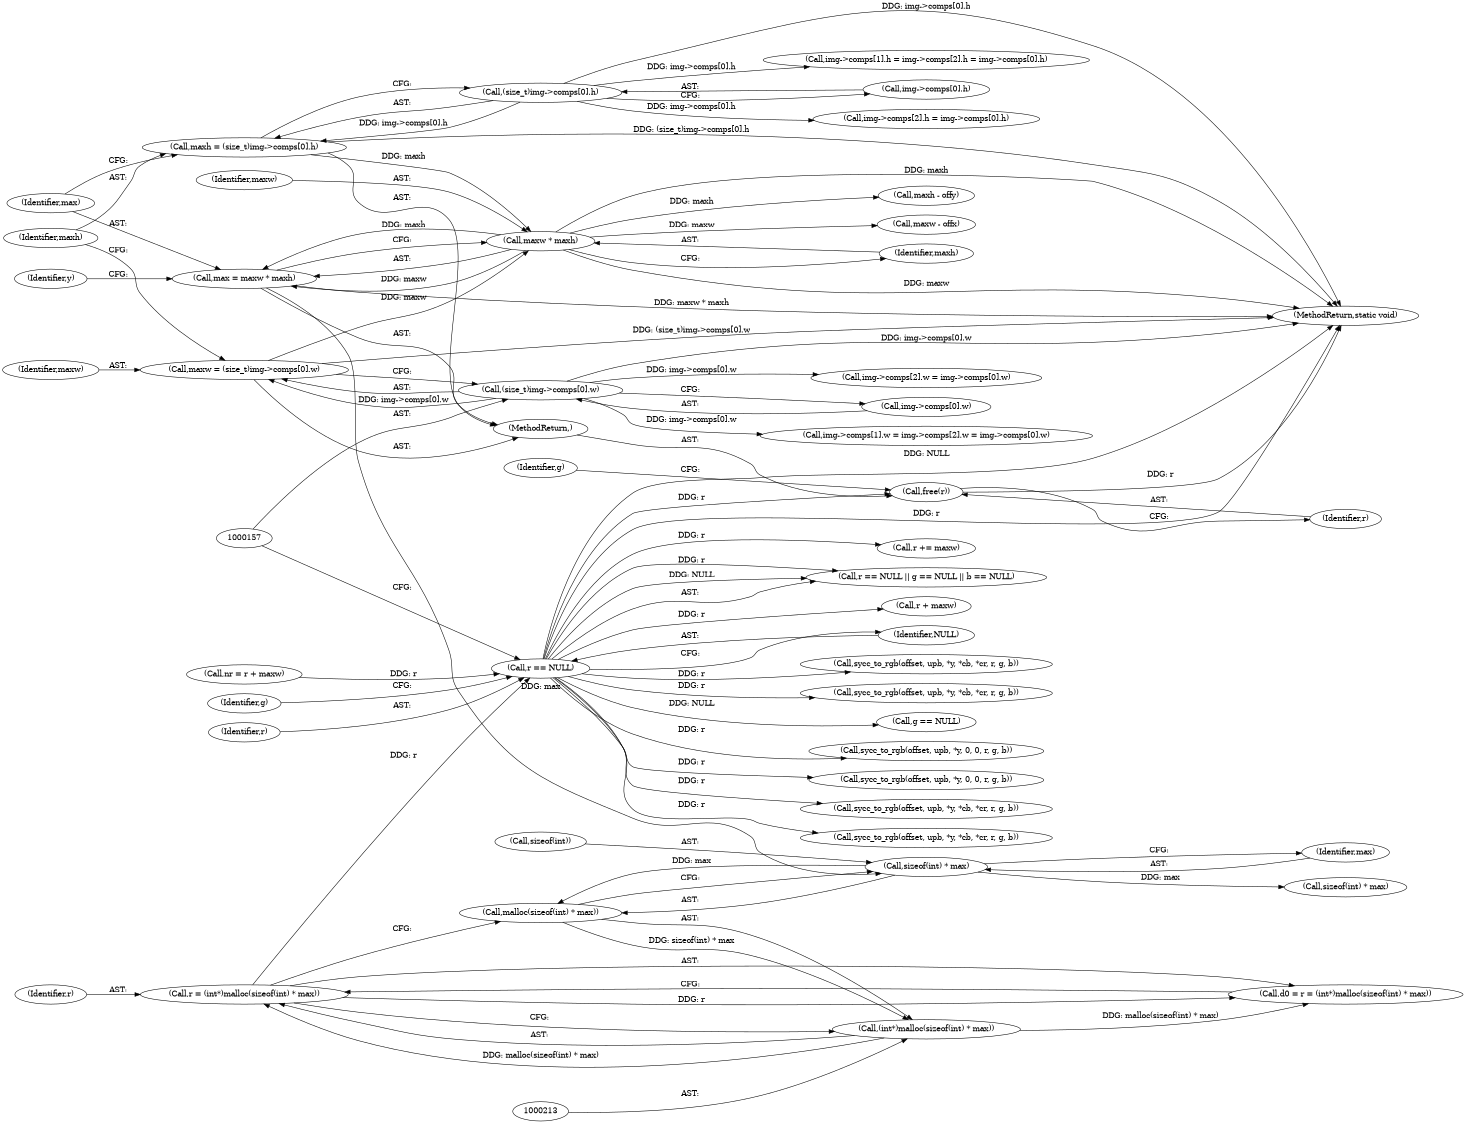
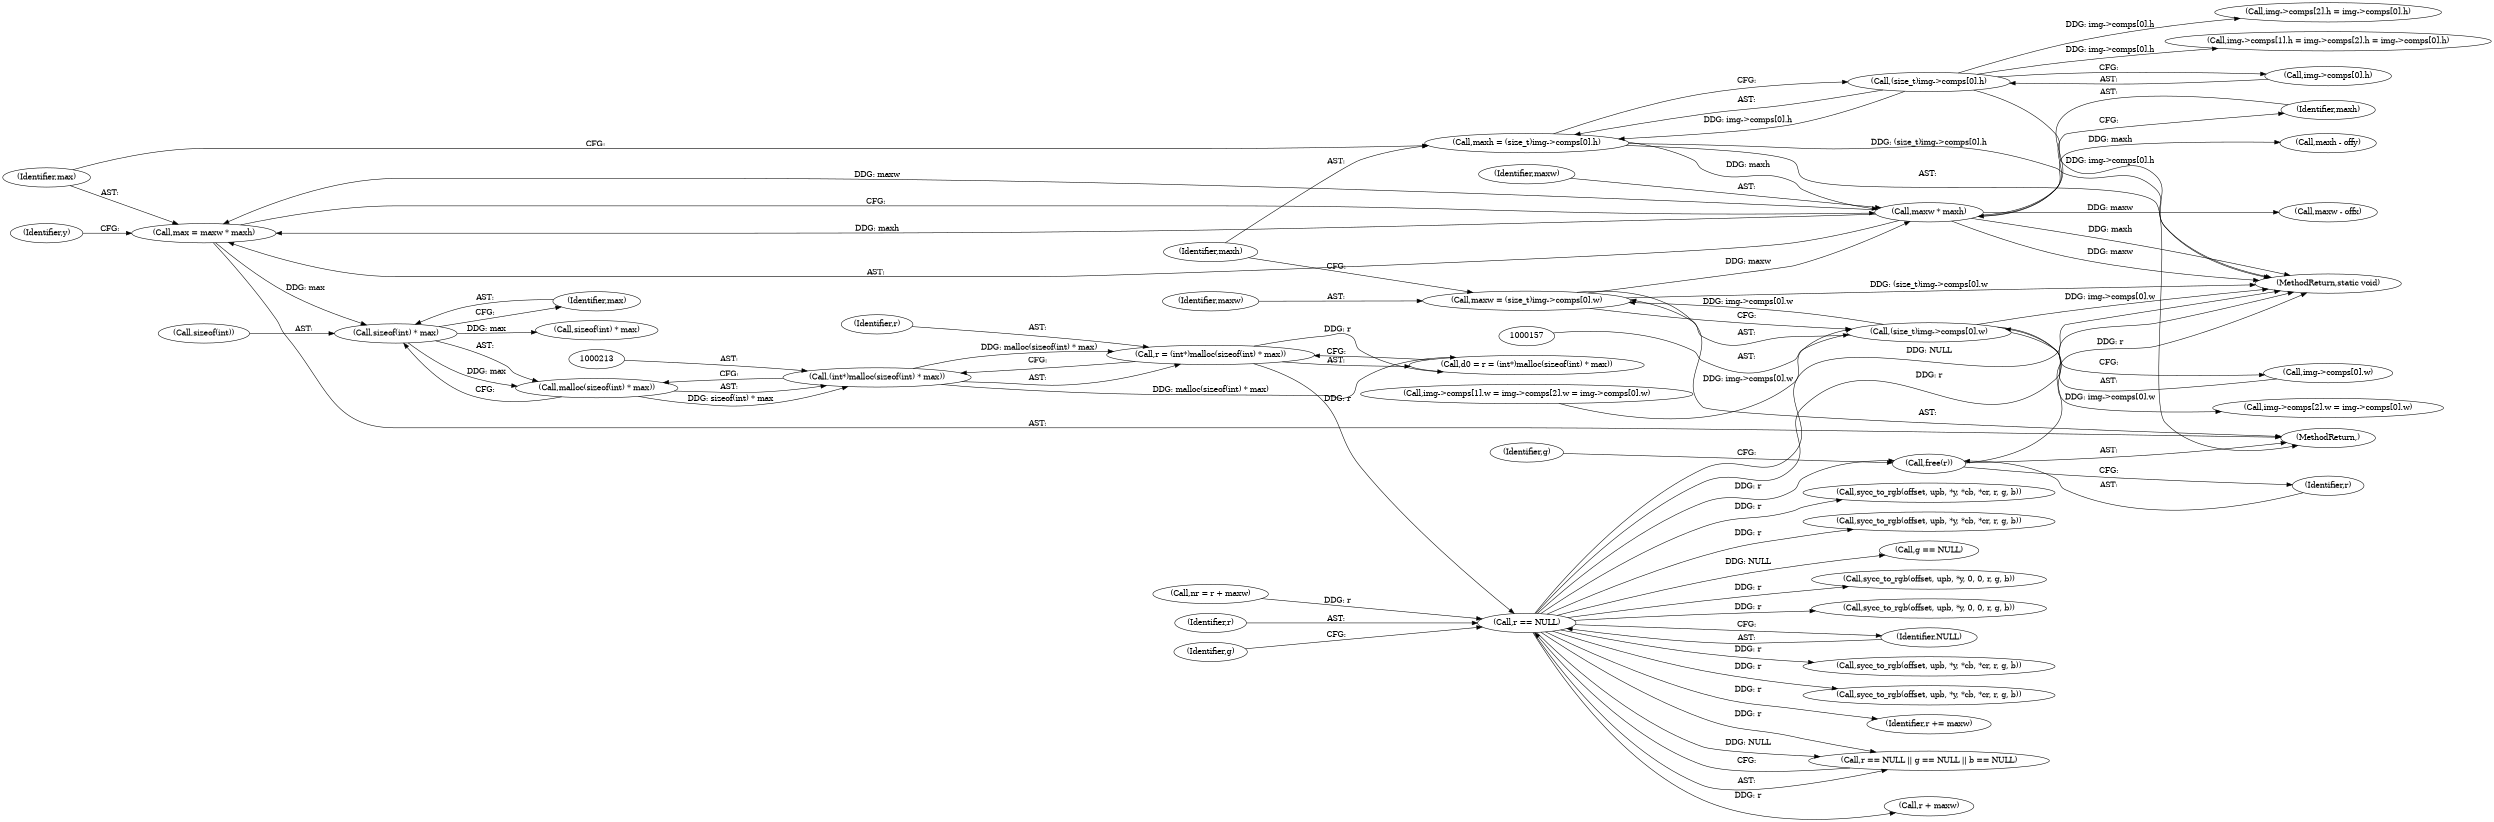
(780, 311) -> none
(666, 430) -> (1721, 414)
(736, 457) -> (2124, 457)
(926, 548) -> (1929, 724)
(388, 602) -> (1674, 752)
(382, 950) -> (726, 380)
